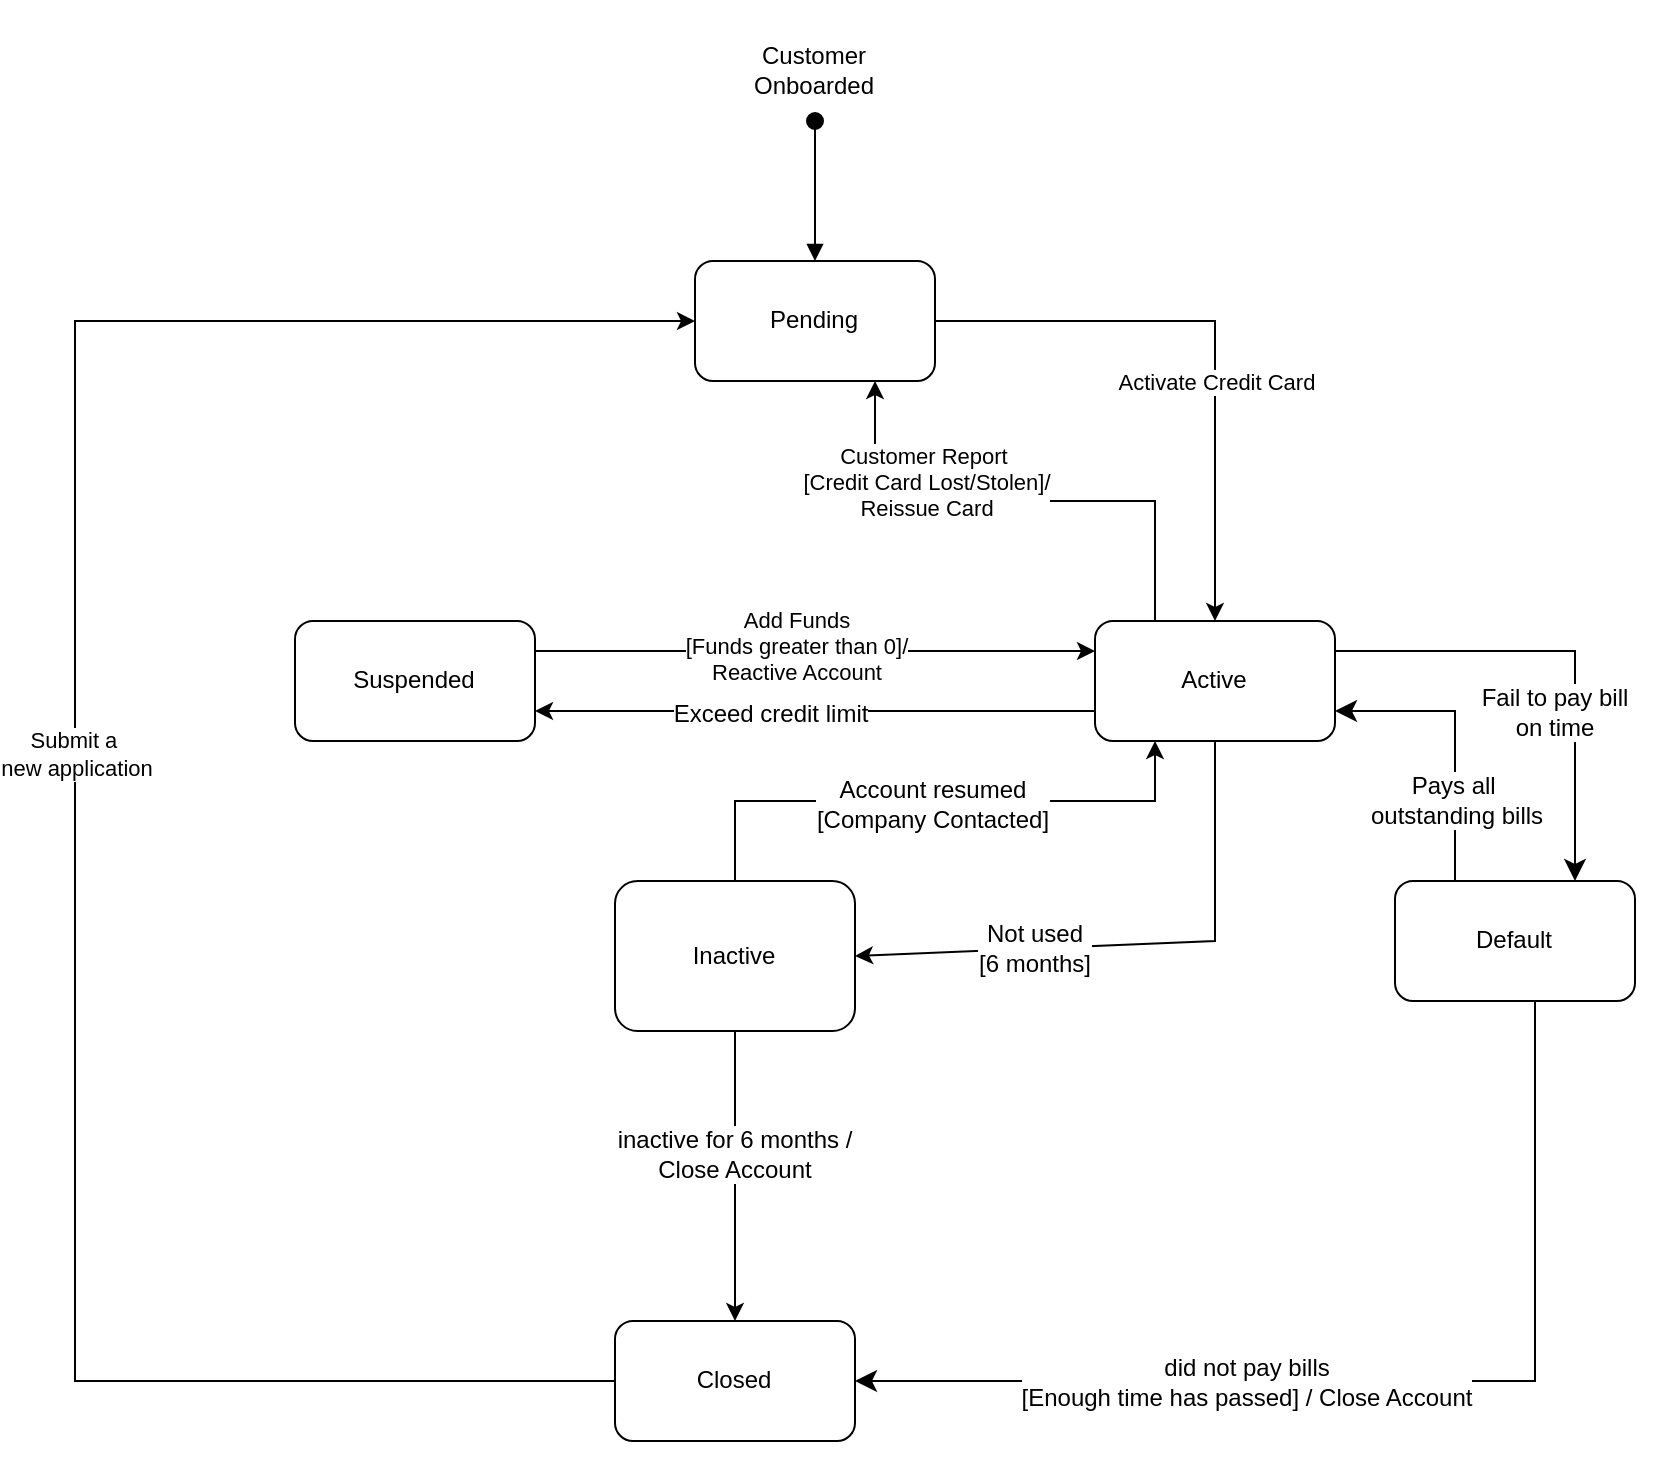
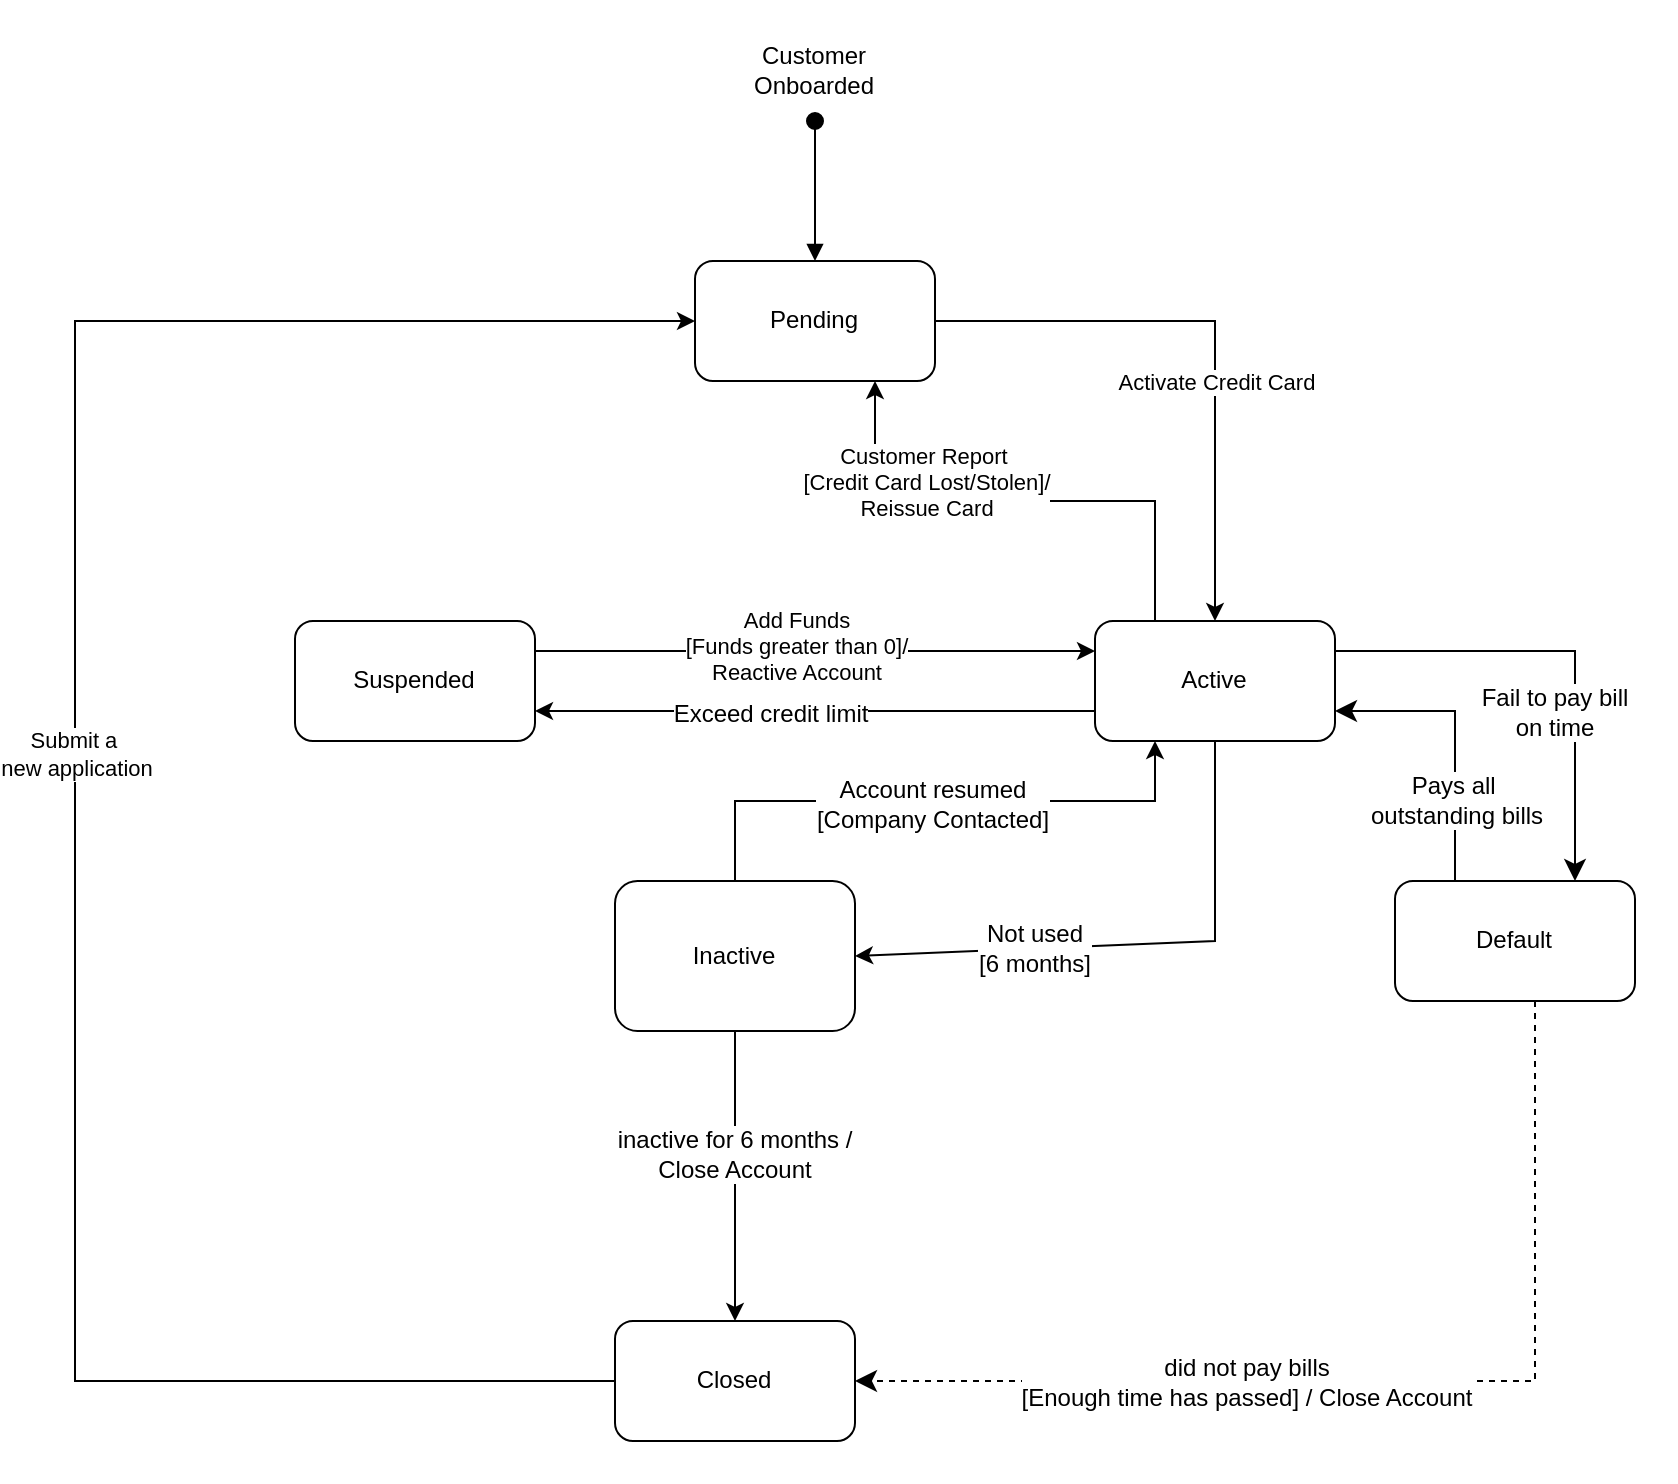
(1535, 1225) -> (1535, 1225)
